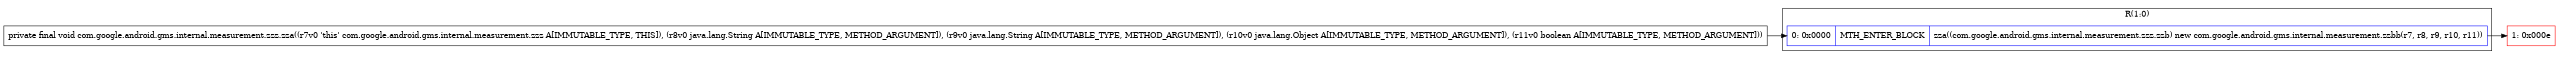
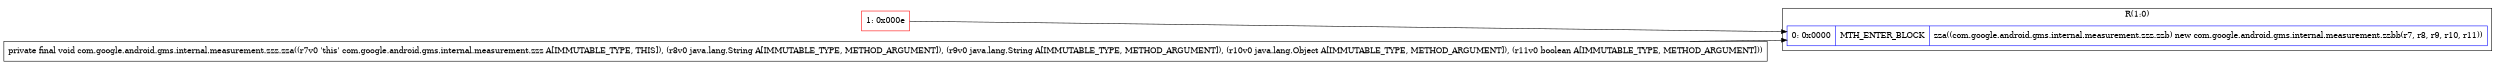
(2495, 36) -> (1345, 26)
